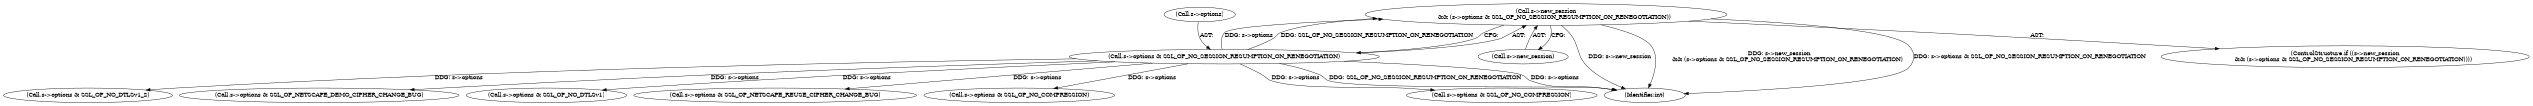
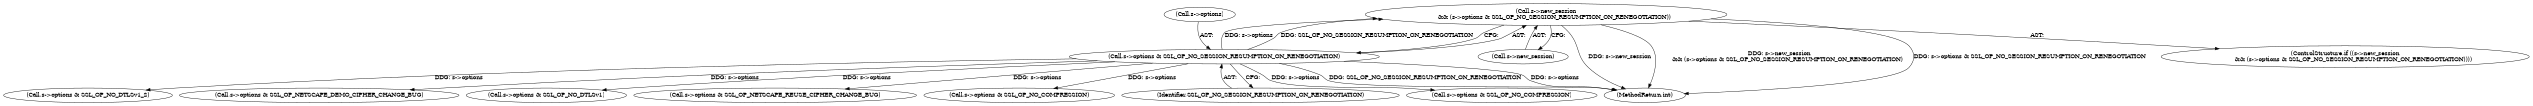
none -> (1260, 95)
(1645, 95) -> (1645, 95)
